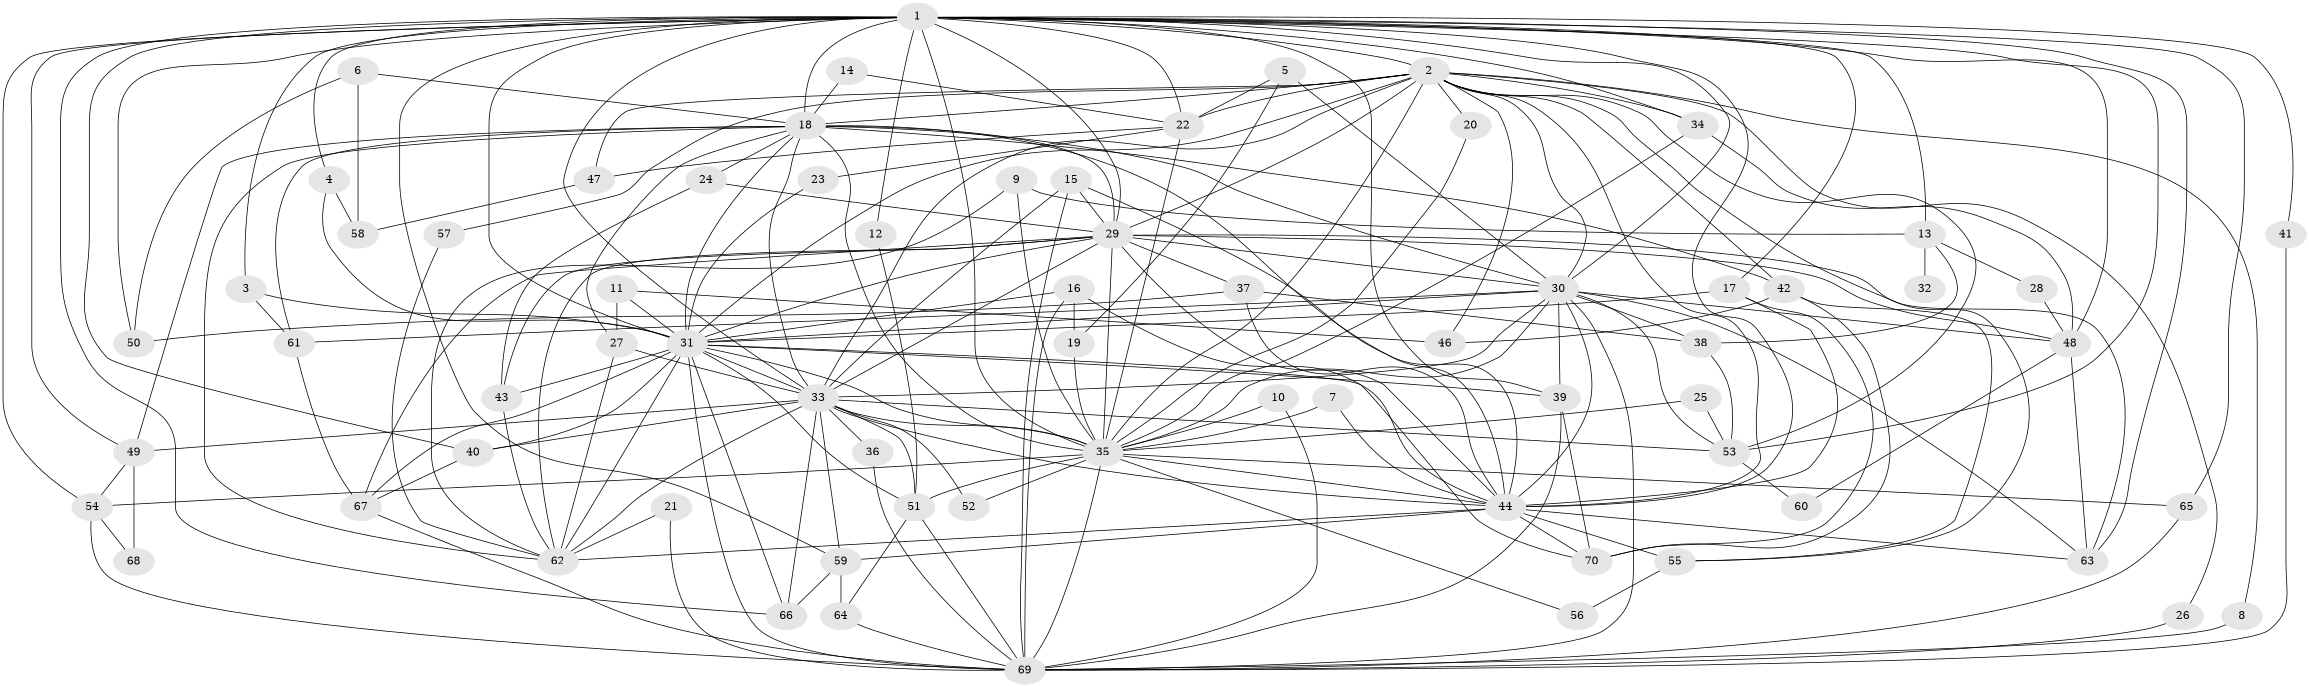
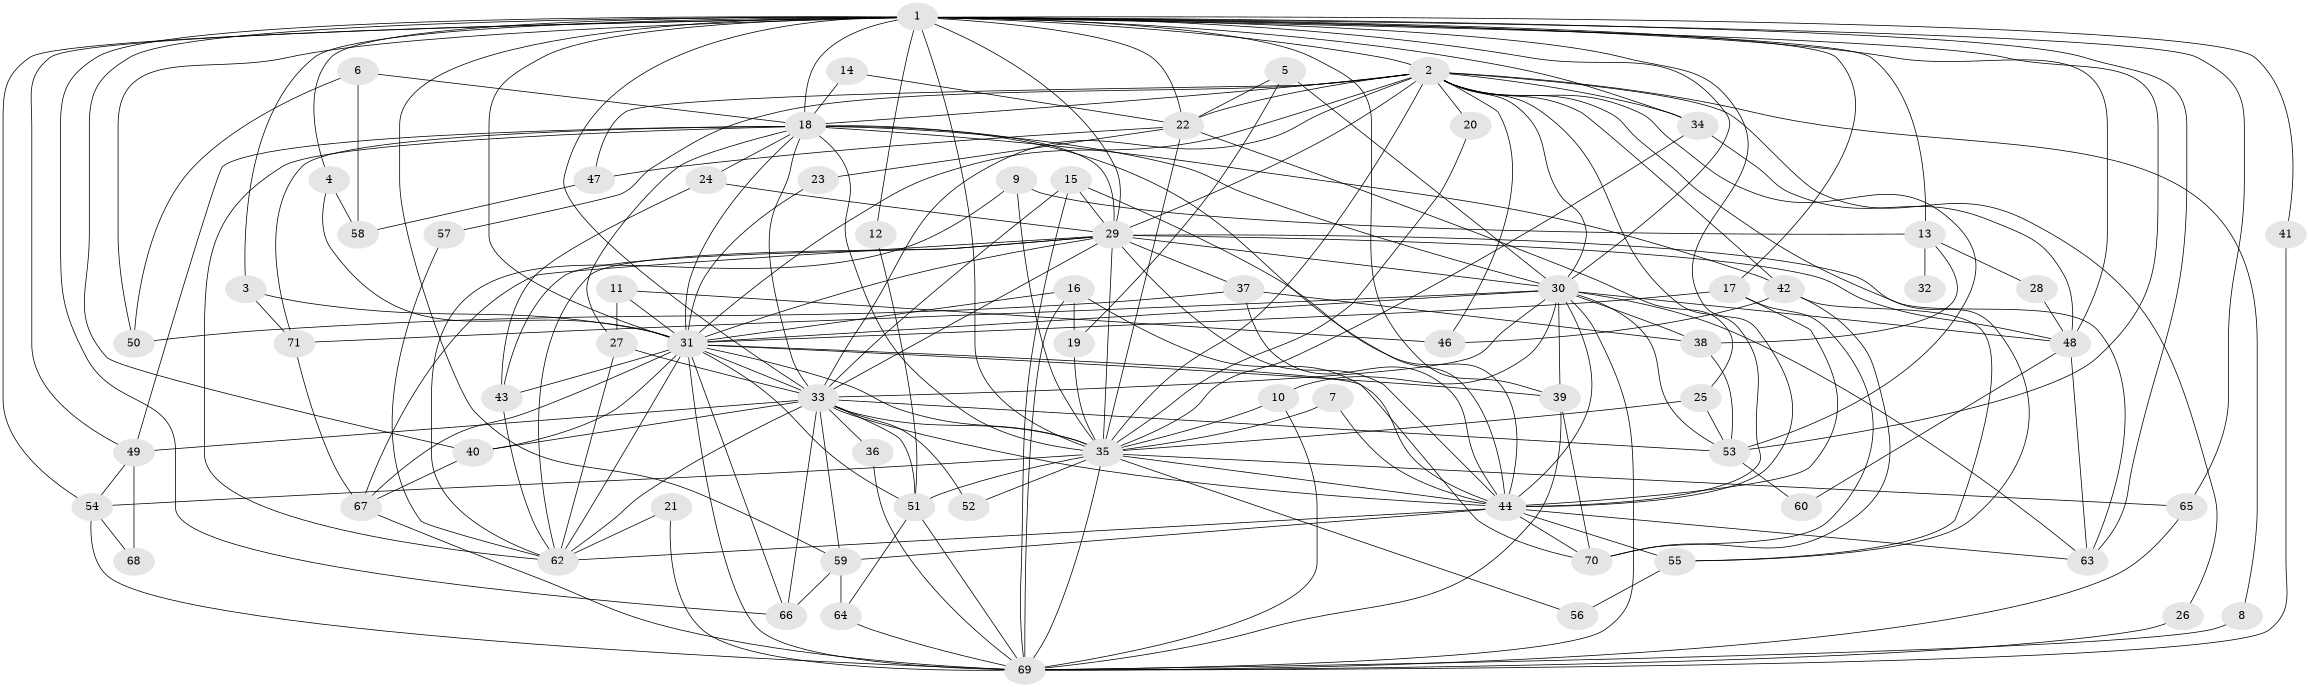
none -> (1526, 252)
(294, 344) -> (294, 344)
(1399, 376) -> (1502, 371)
